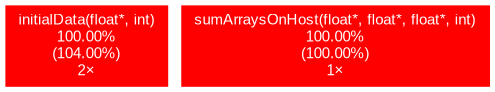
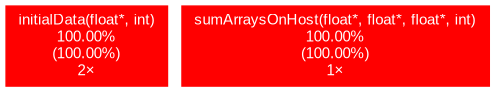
(87, 46) -> (87, 46)
